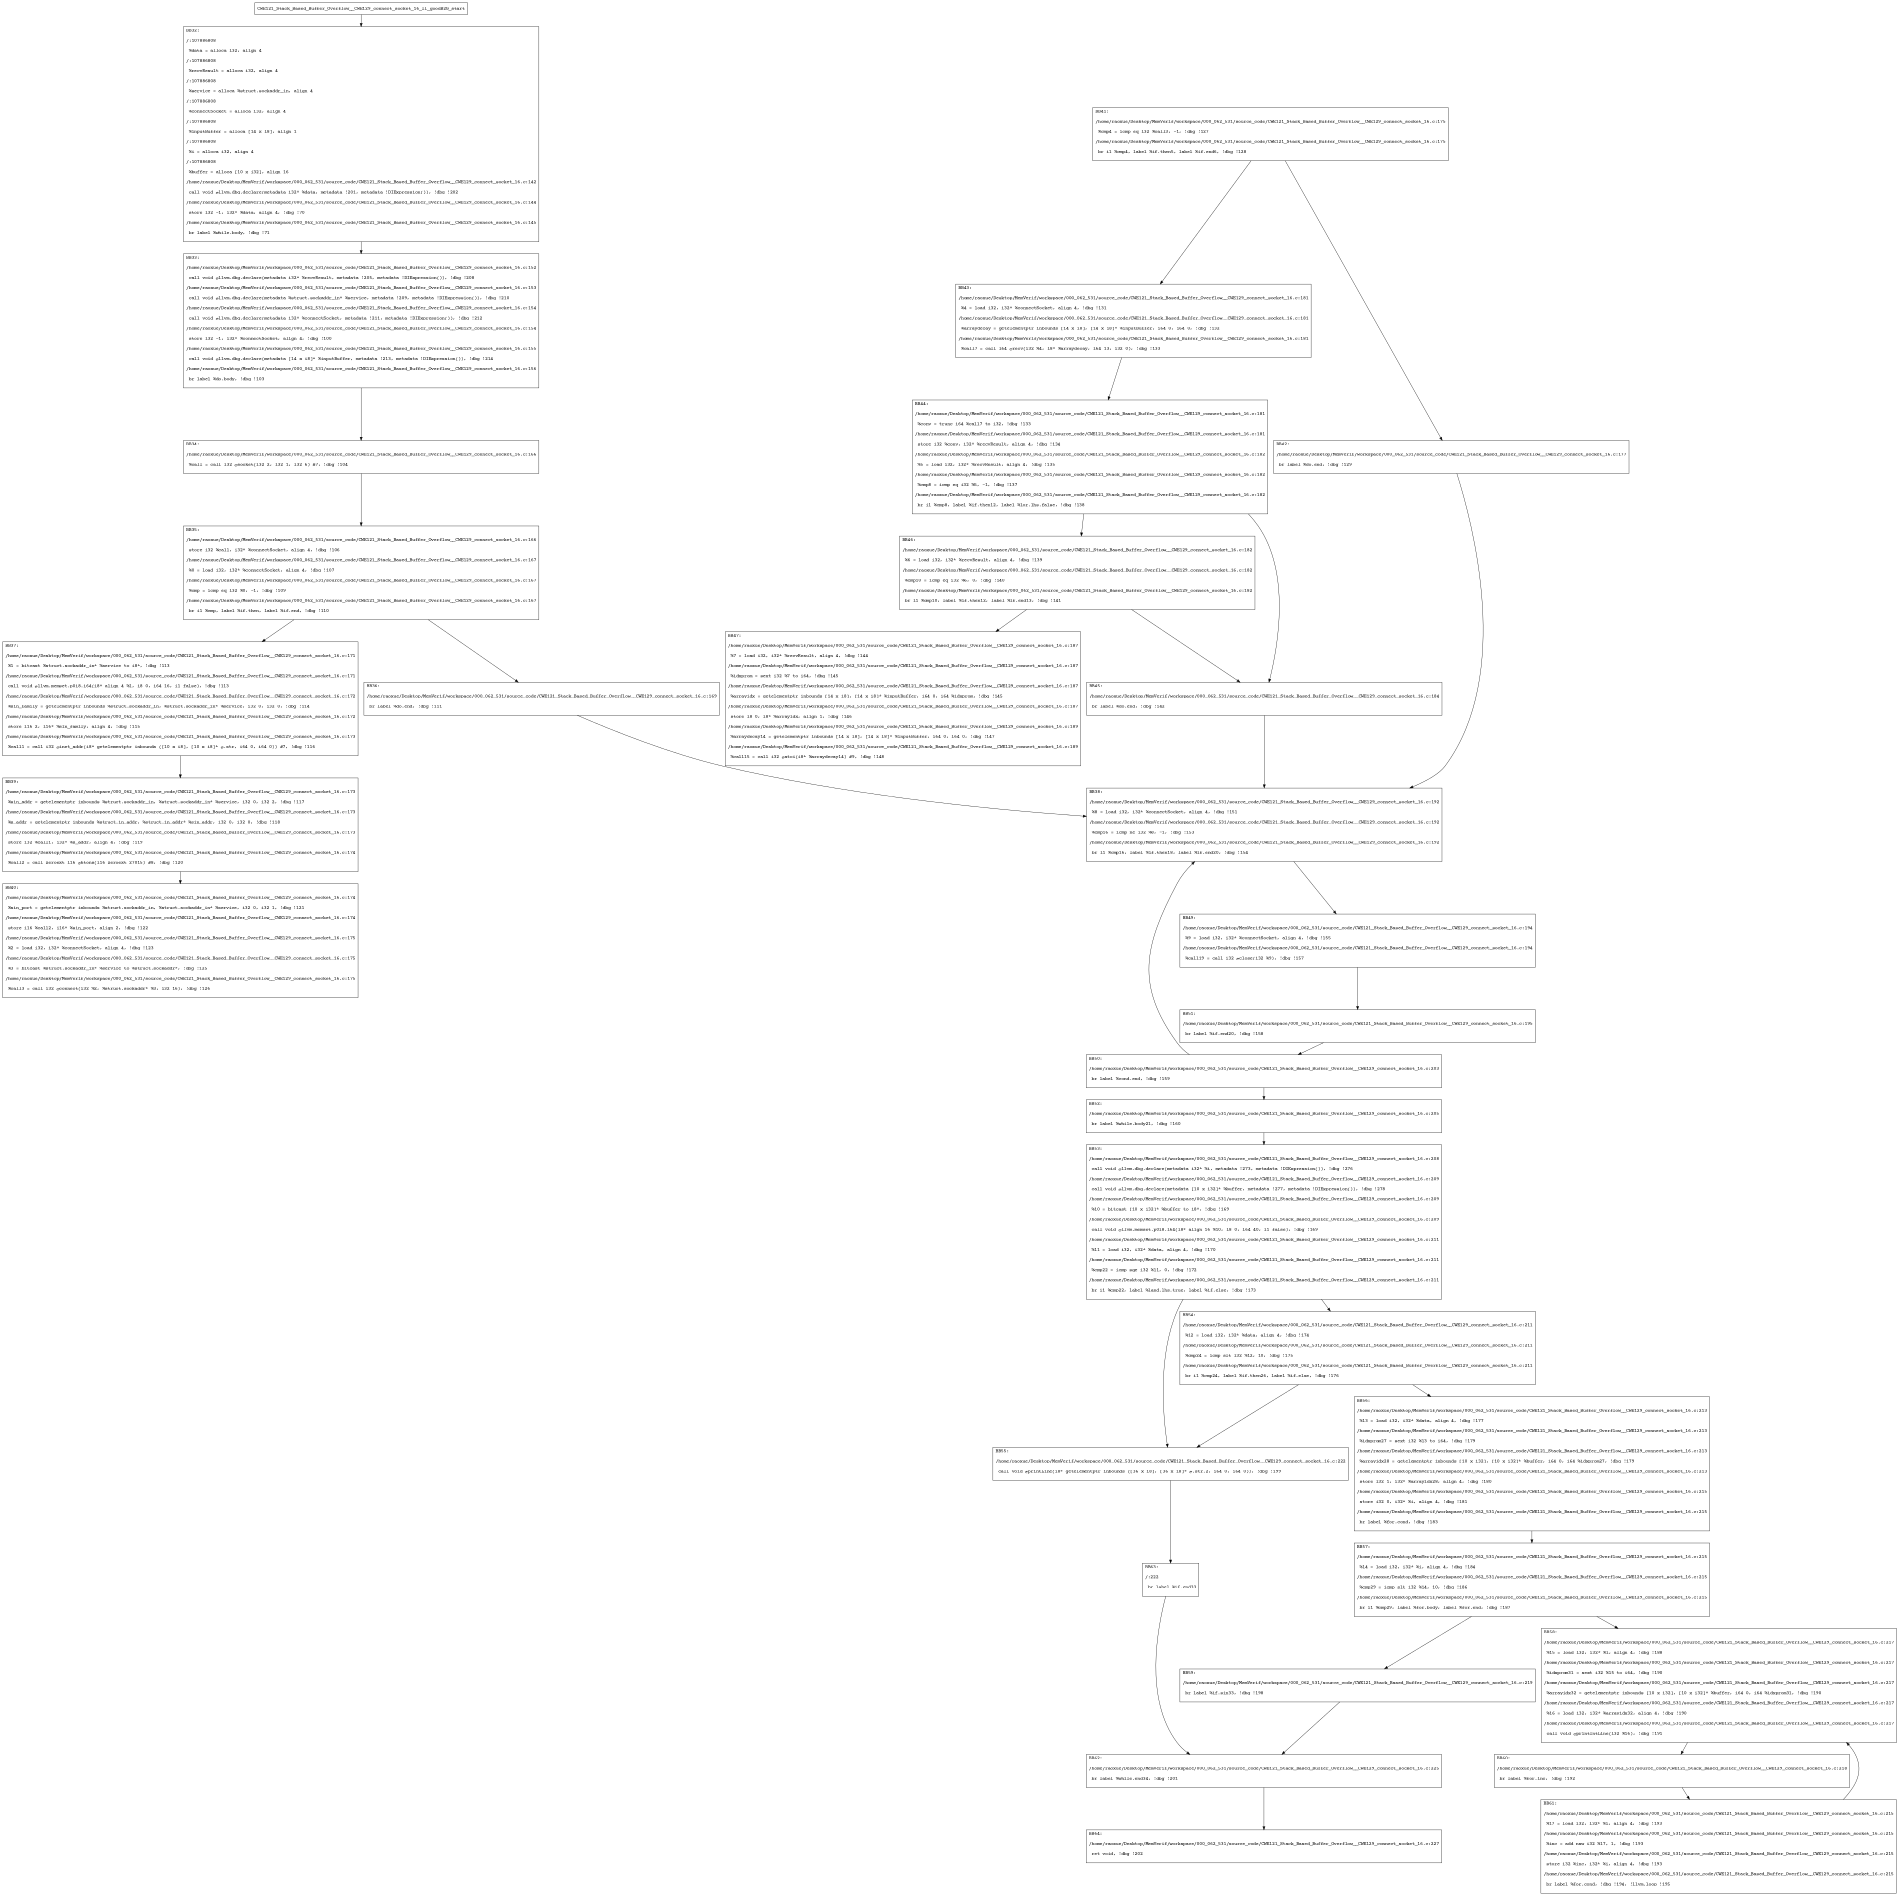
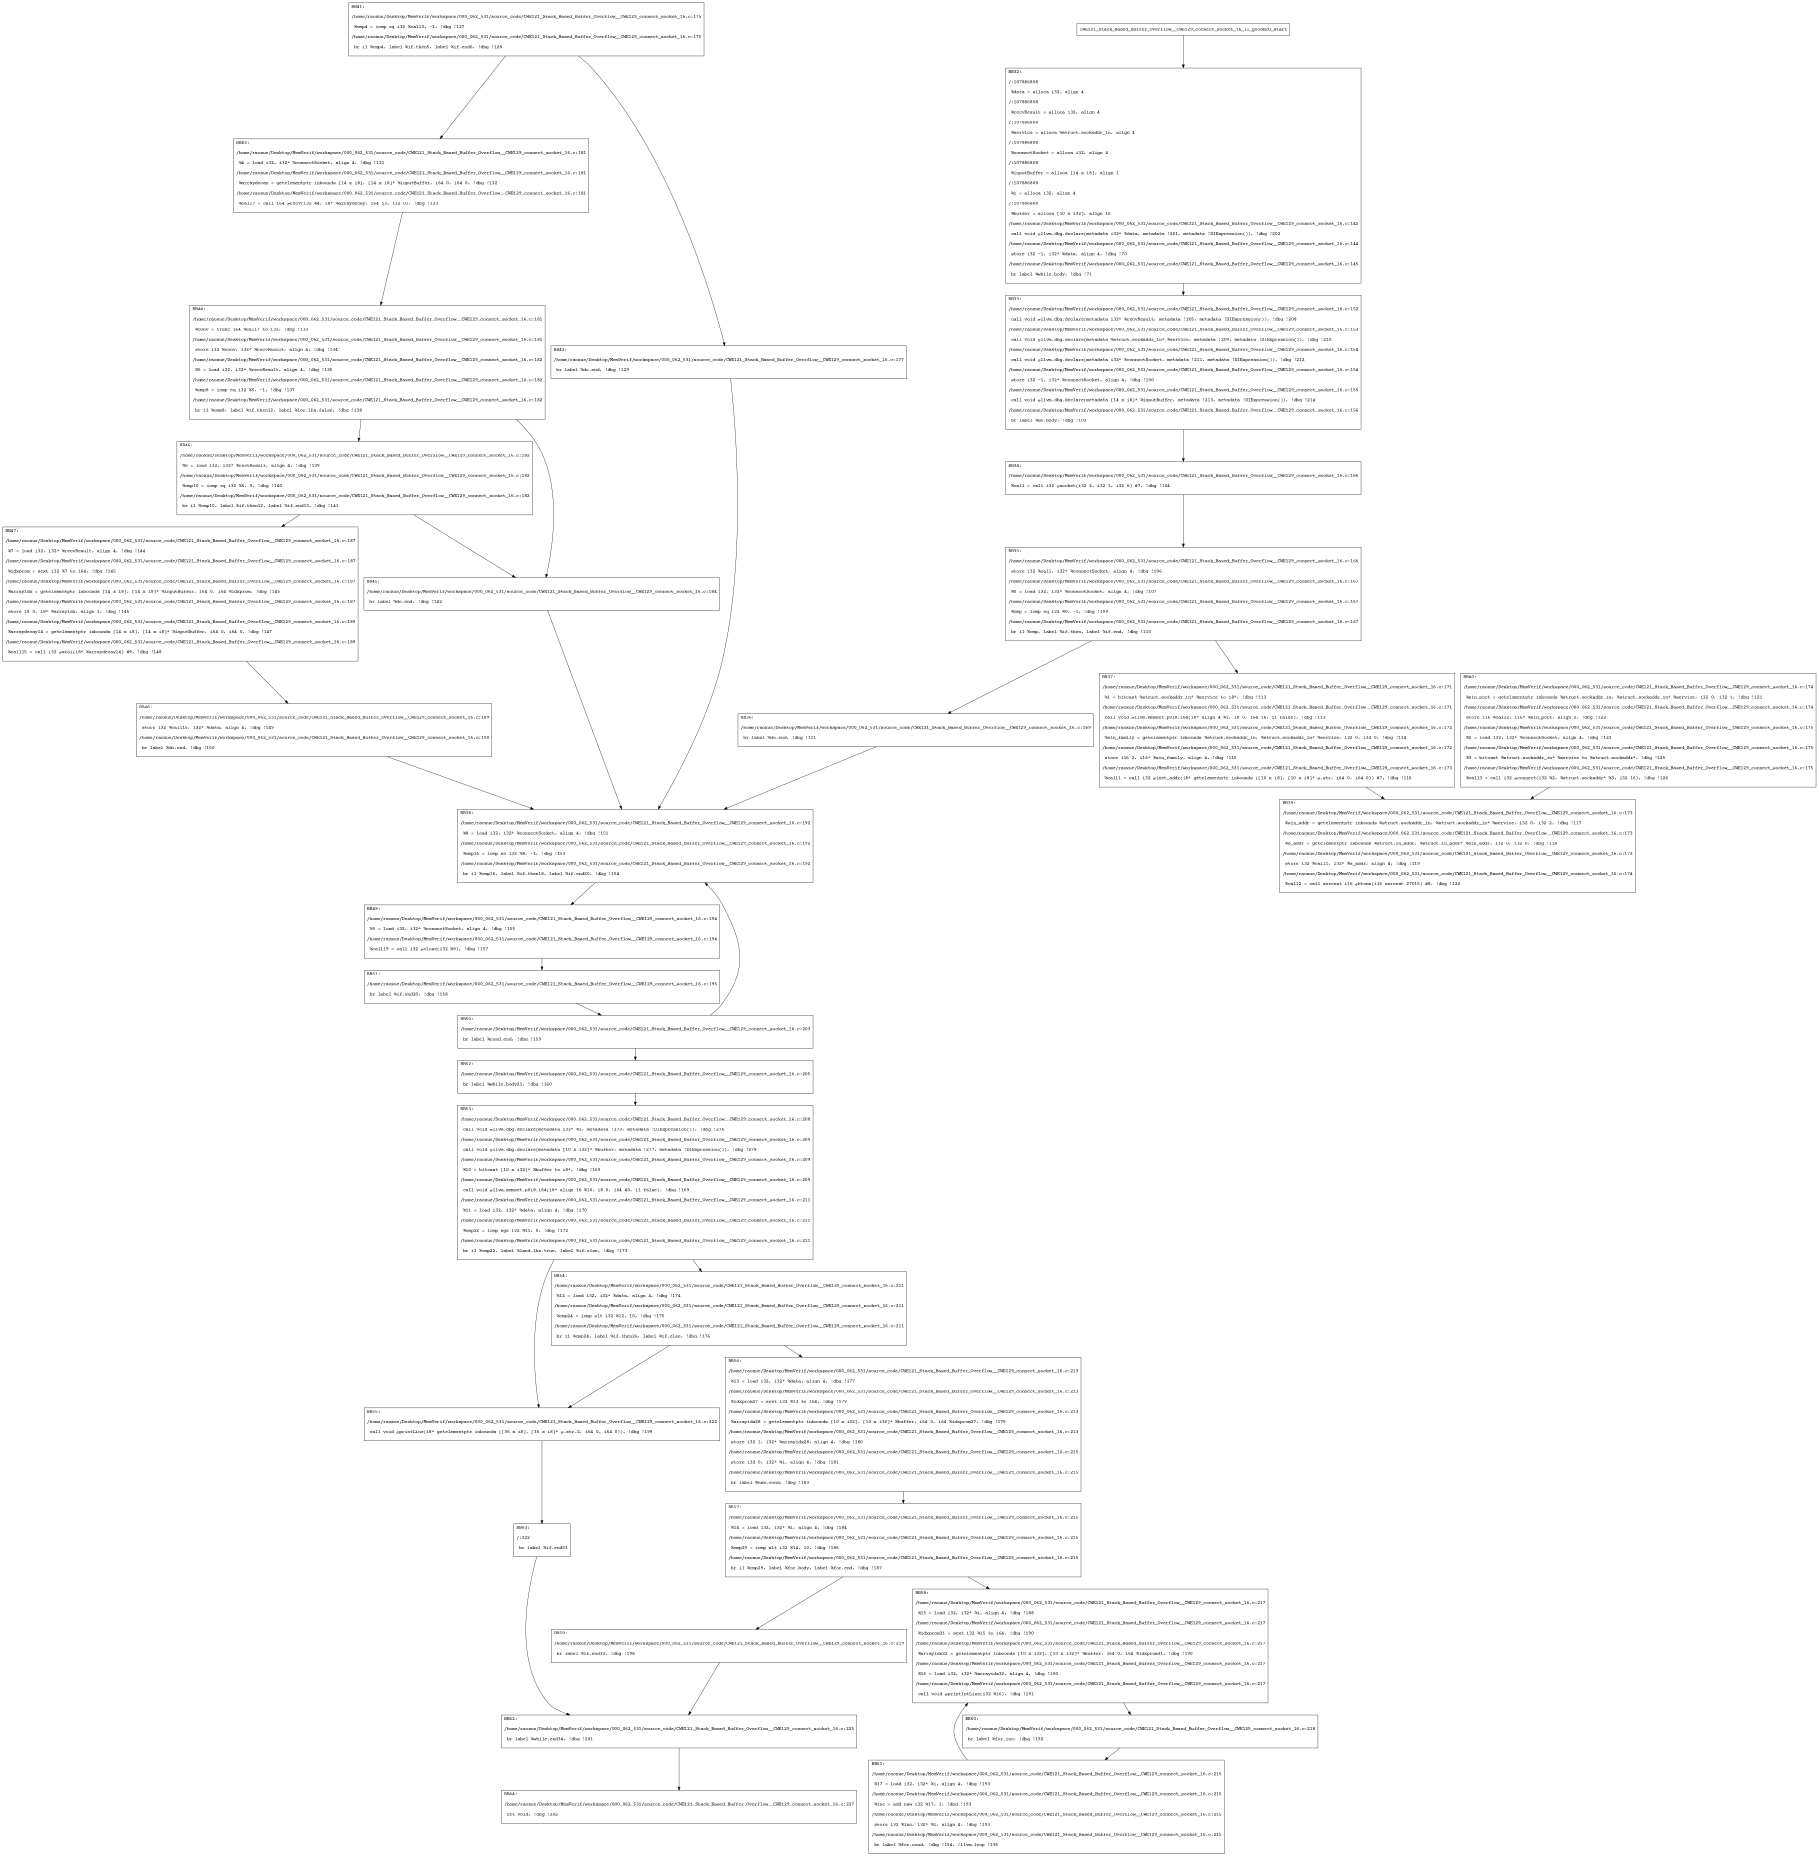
none -> (314, 730)
(180, 876) -> (1541, 792)
(1397, 1522) -> (769, 1482)
(1223, 1693) -> (594, 1653)
